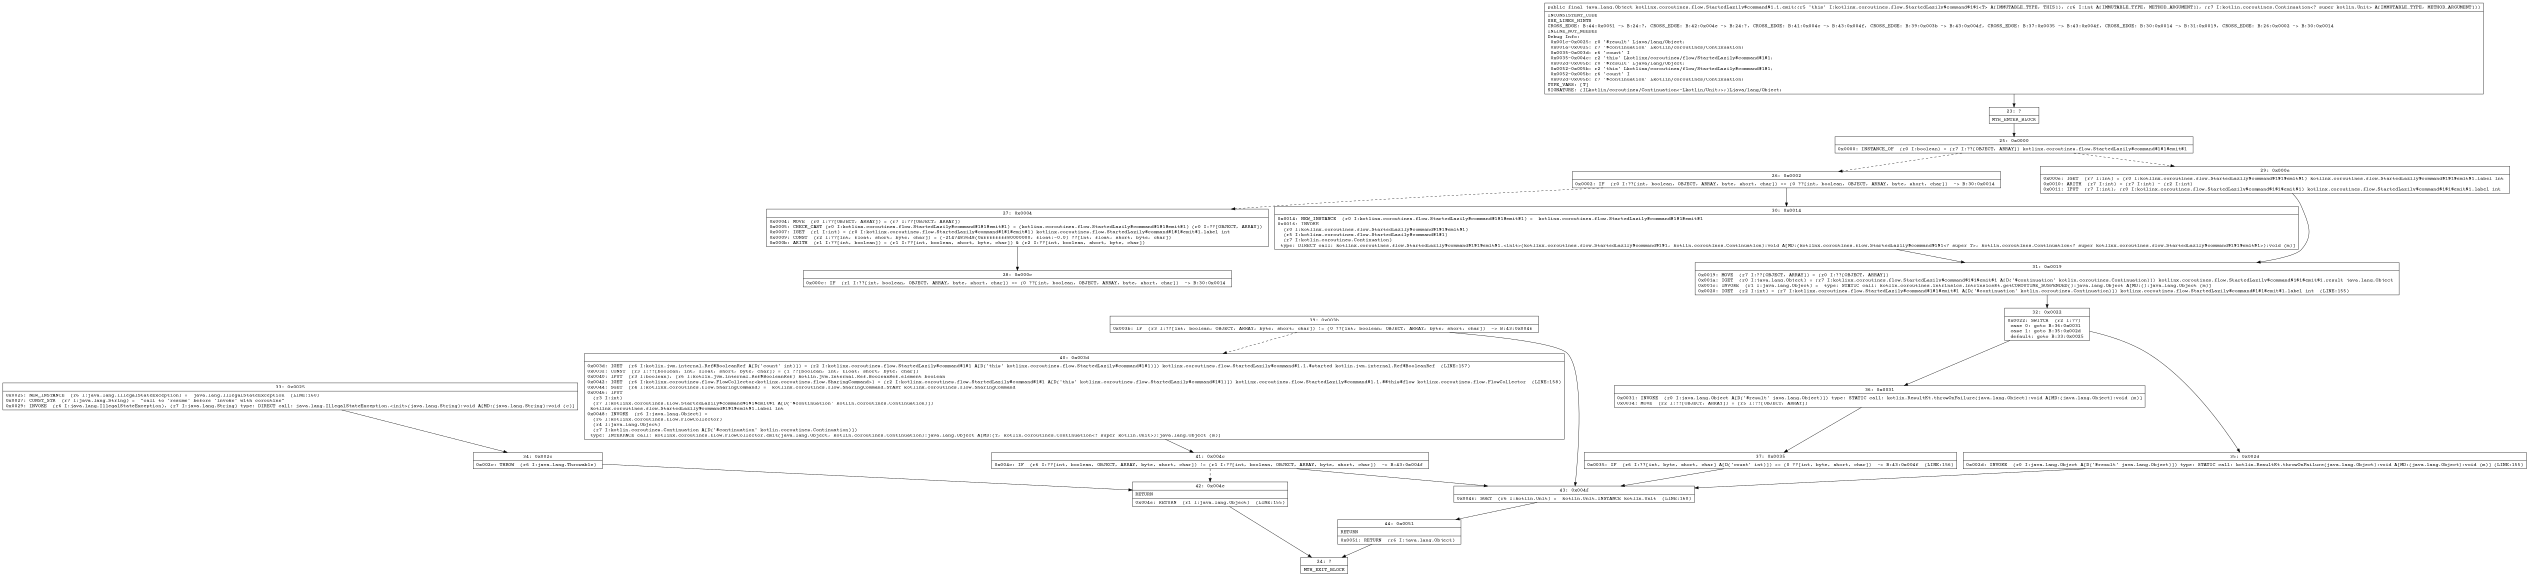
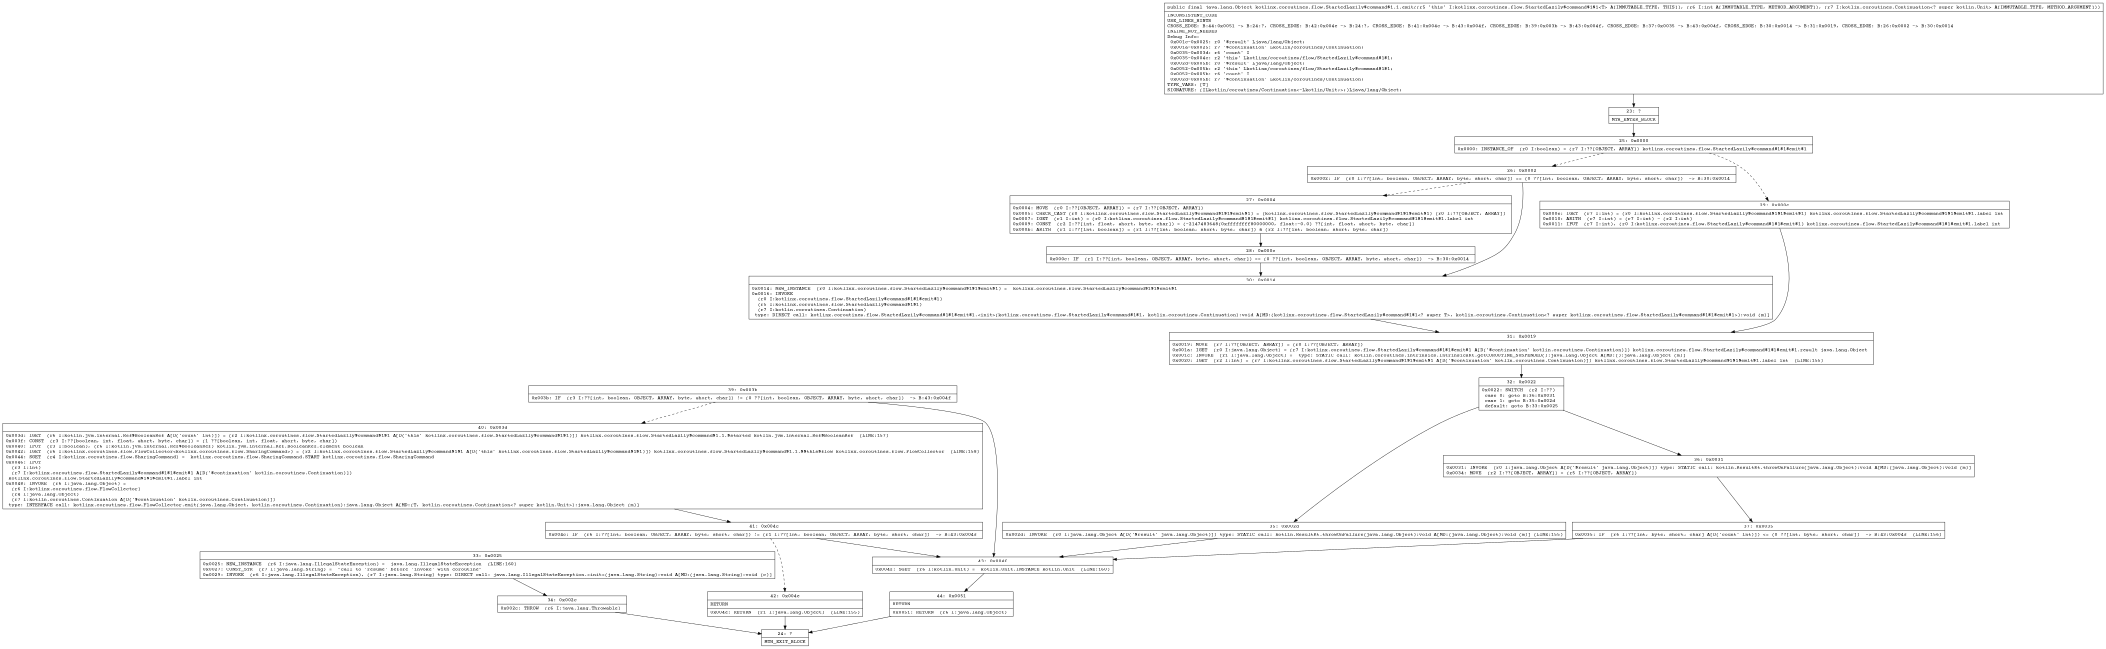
none -> (1261, 268)
(866, 477) -> (687, 623)
